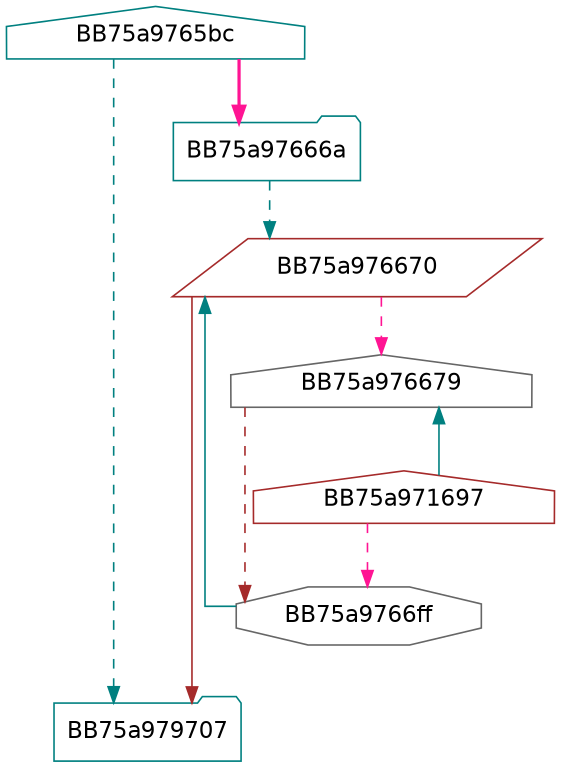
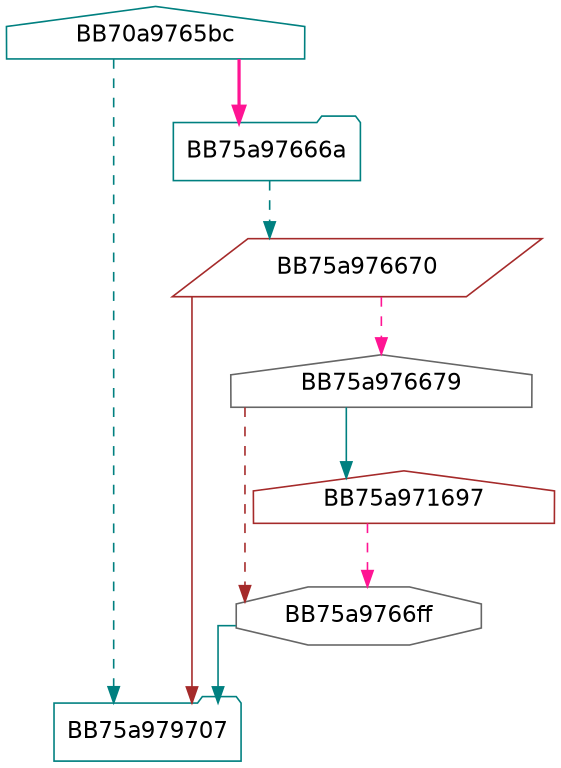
(156, 35) -> (156, 35)
(439, 449) -> (346, 435)
(205, 475) -> (218, 647)
